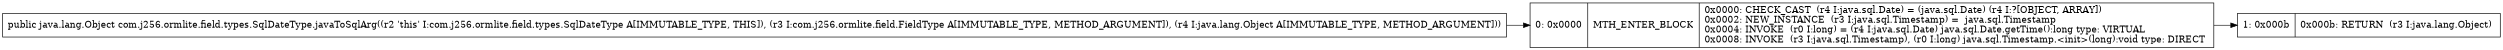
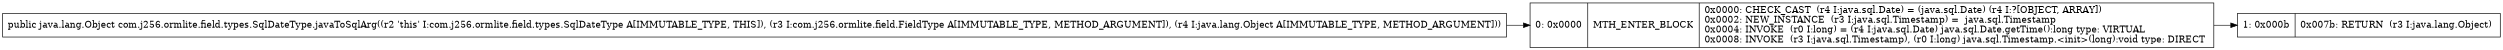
(2398, 25) -> (2398, 25)
